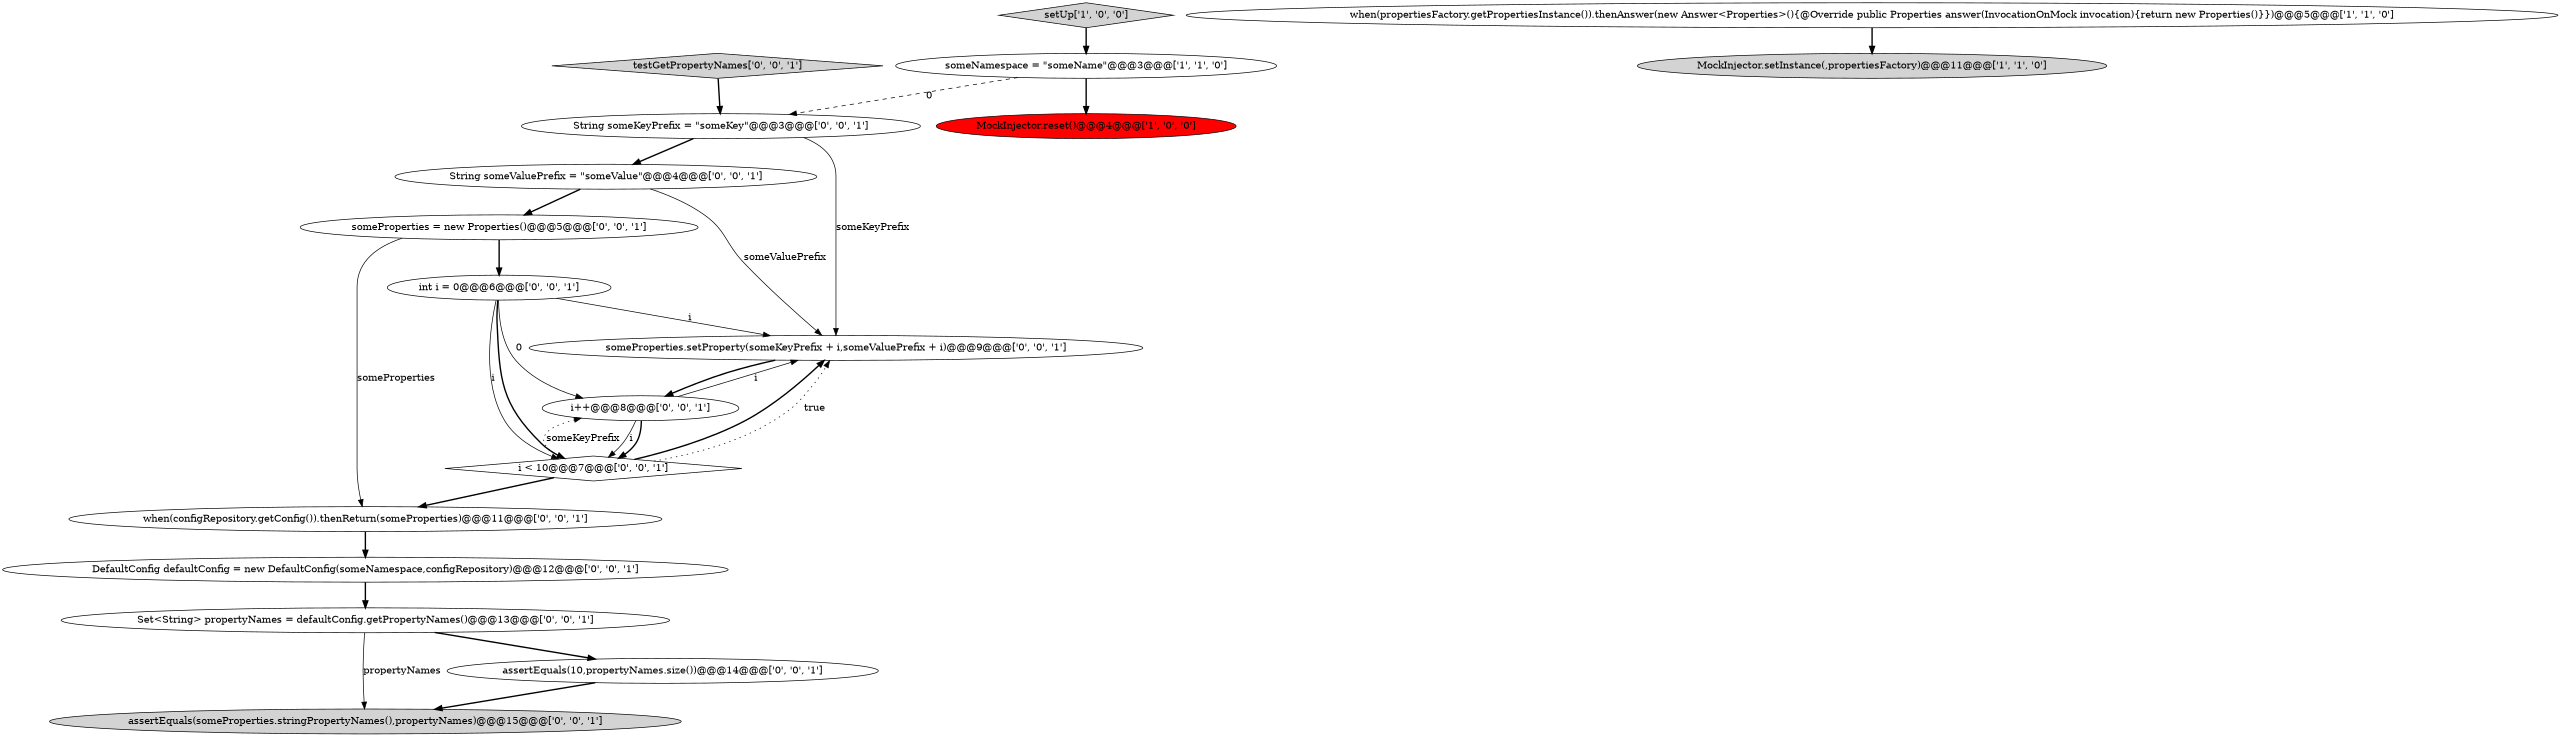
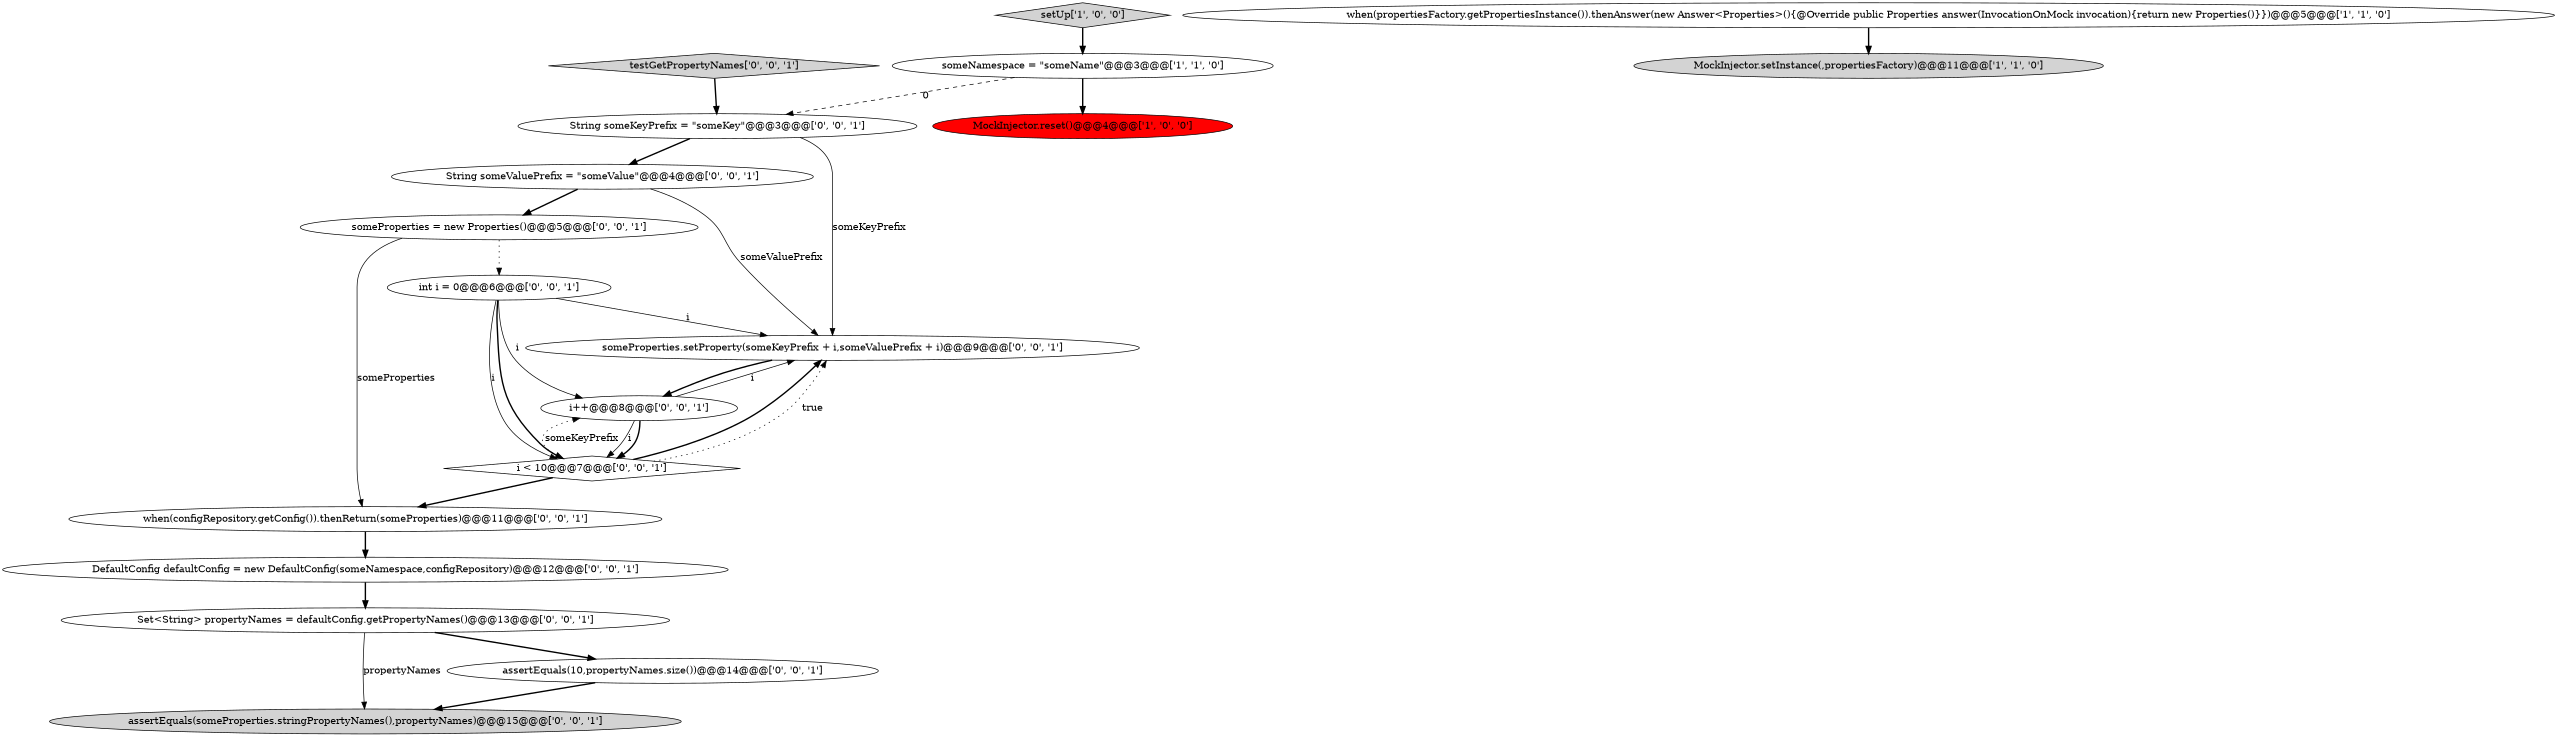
(499, 254) -> (499, 254)
(519, 348) -> (518, 348)
